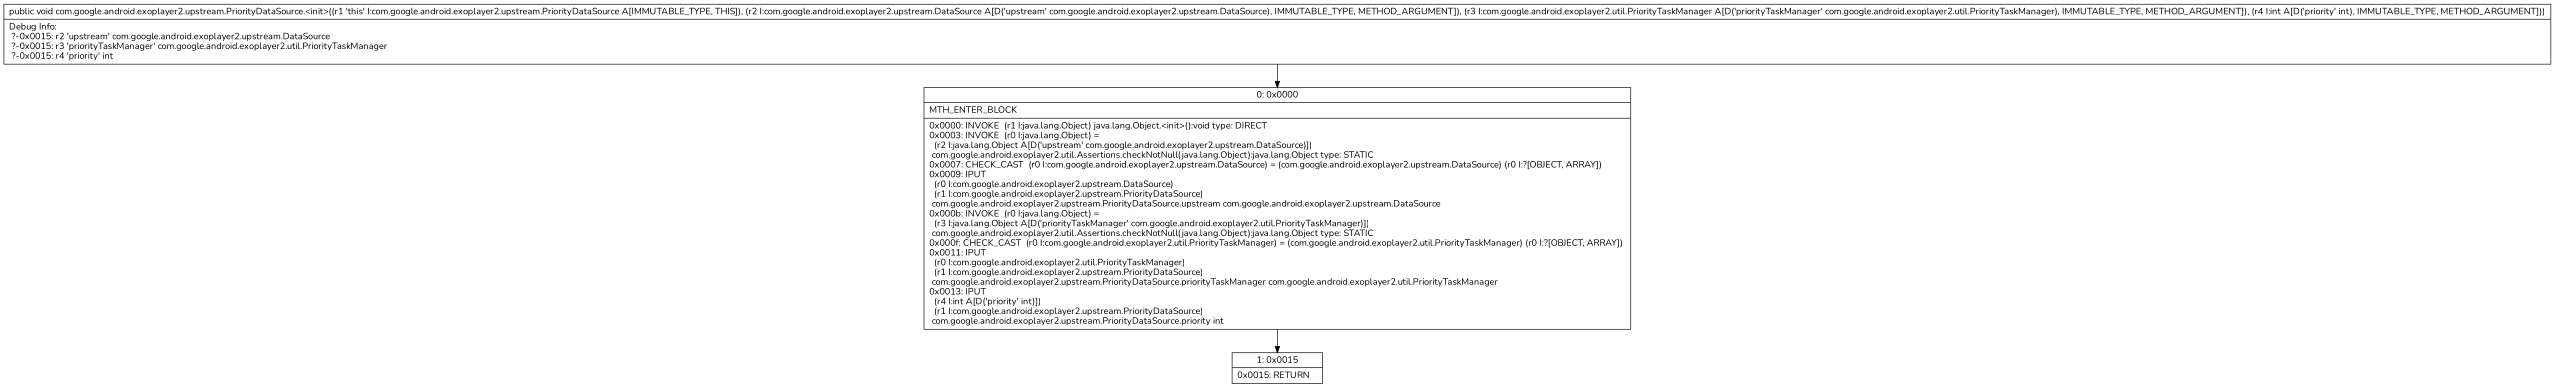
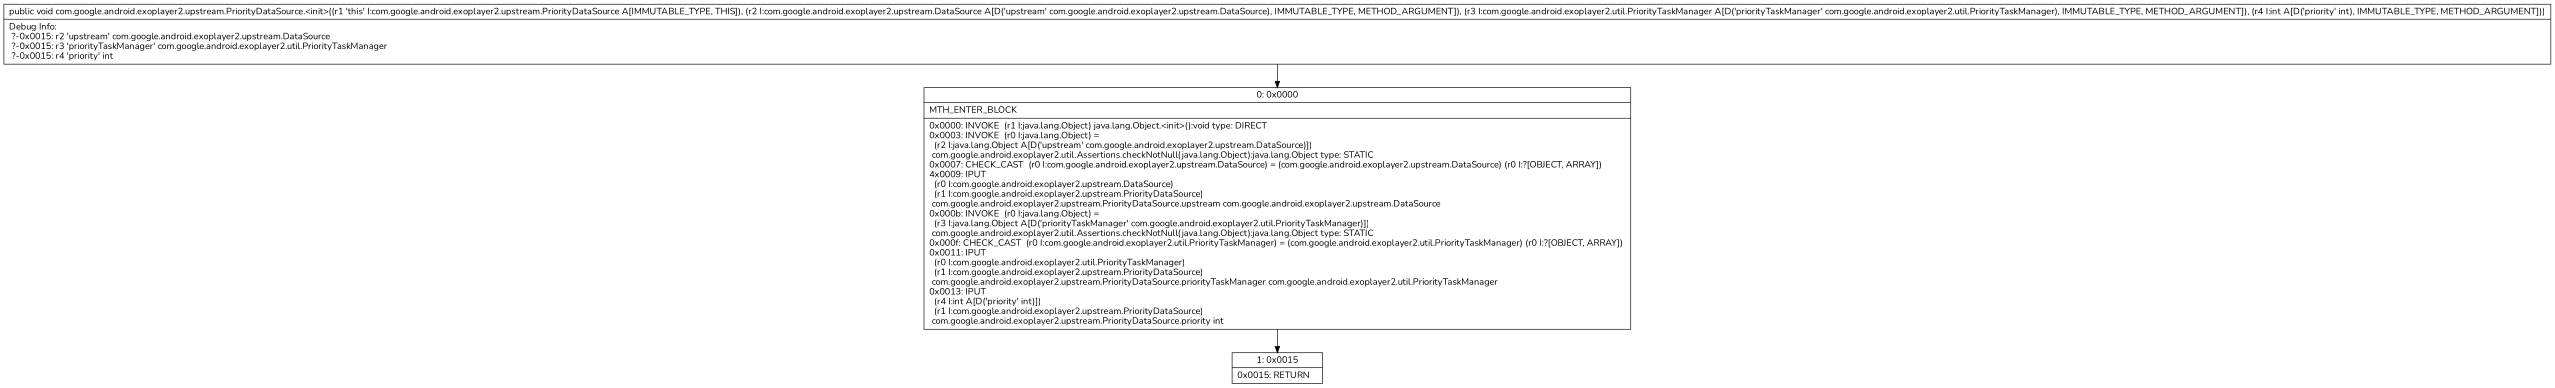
(960, 175) -> (960, 175)
